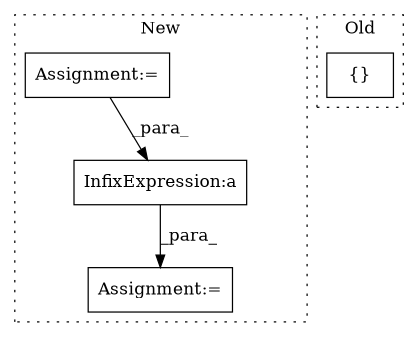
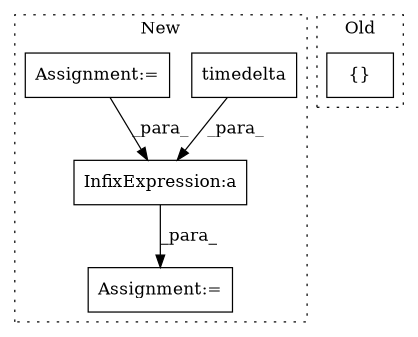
none -> (244, 75)
